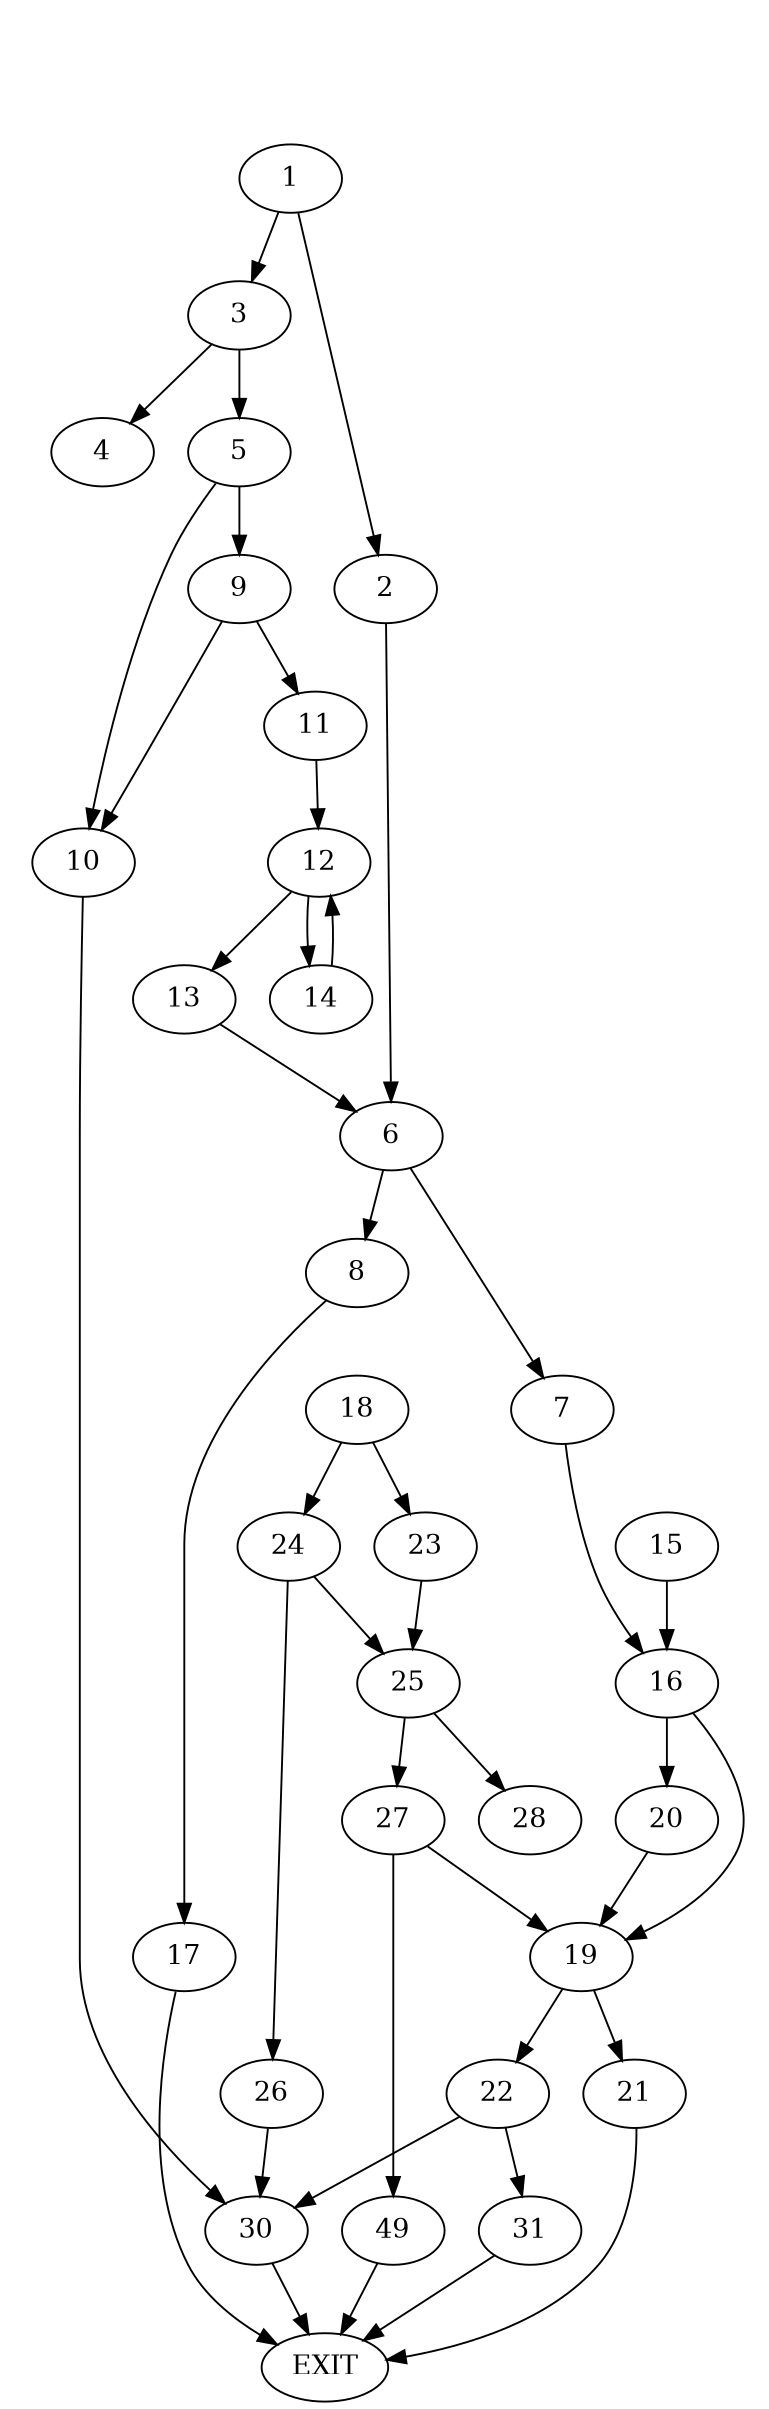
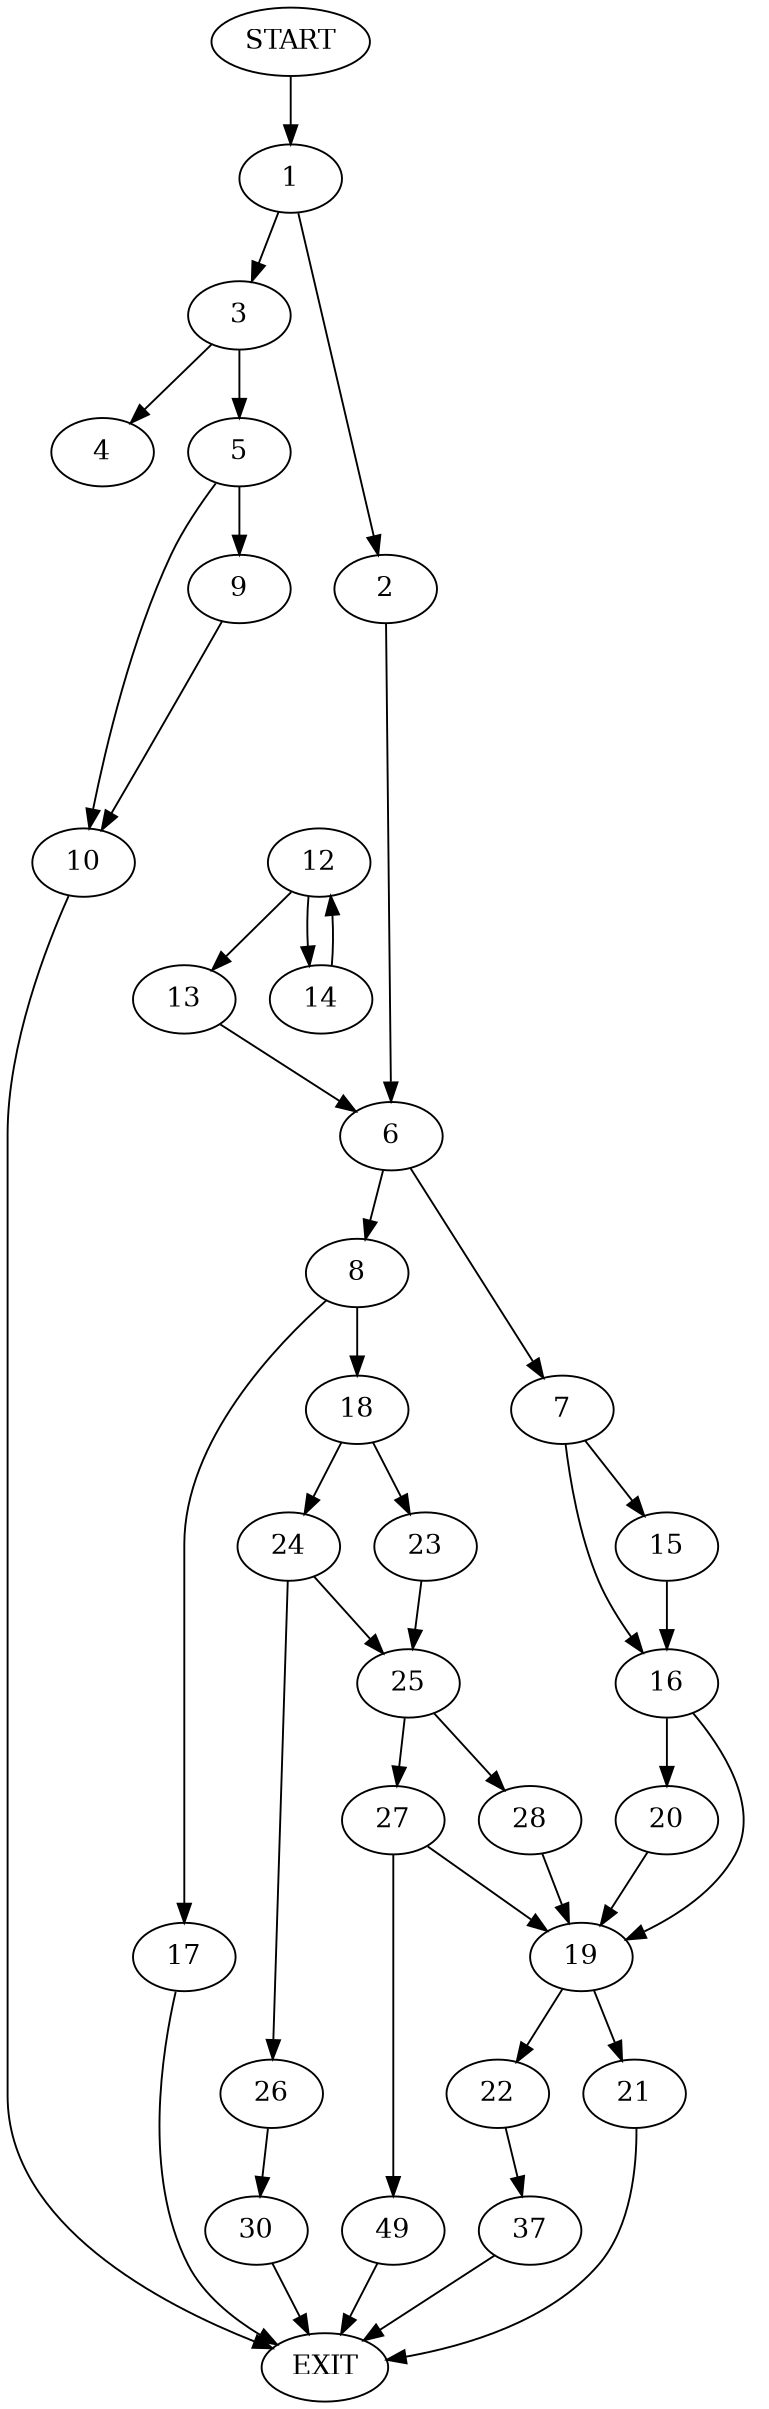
none -> (291, 42)
(315, 726) -> none
none -> (357, 1332)
none -> (609, 1471)
(80, 1564) -> (8, 1676)
none -> (552, 1879)
(379, 2161) -> none
(530, 2231) -> (530, 2231)
